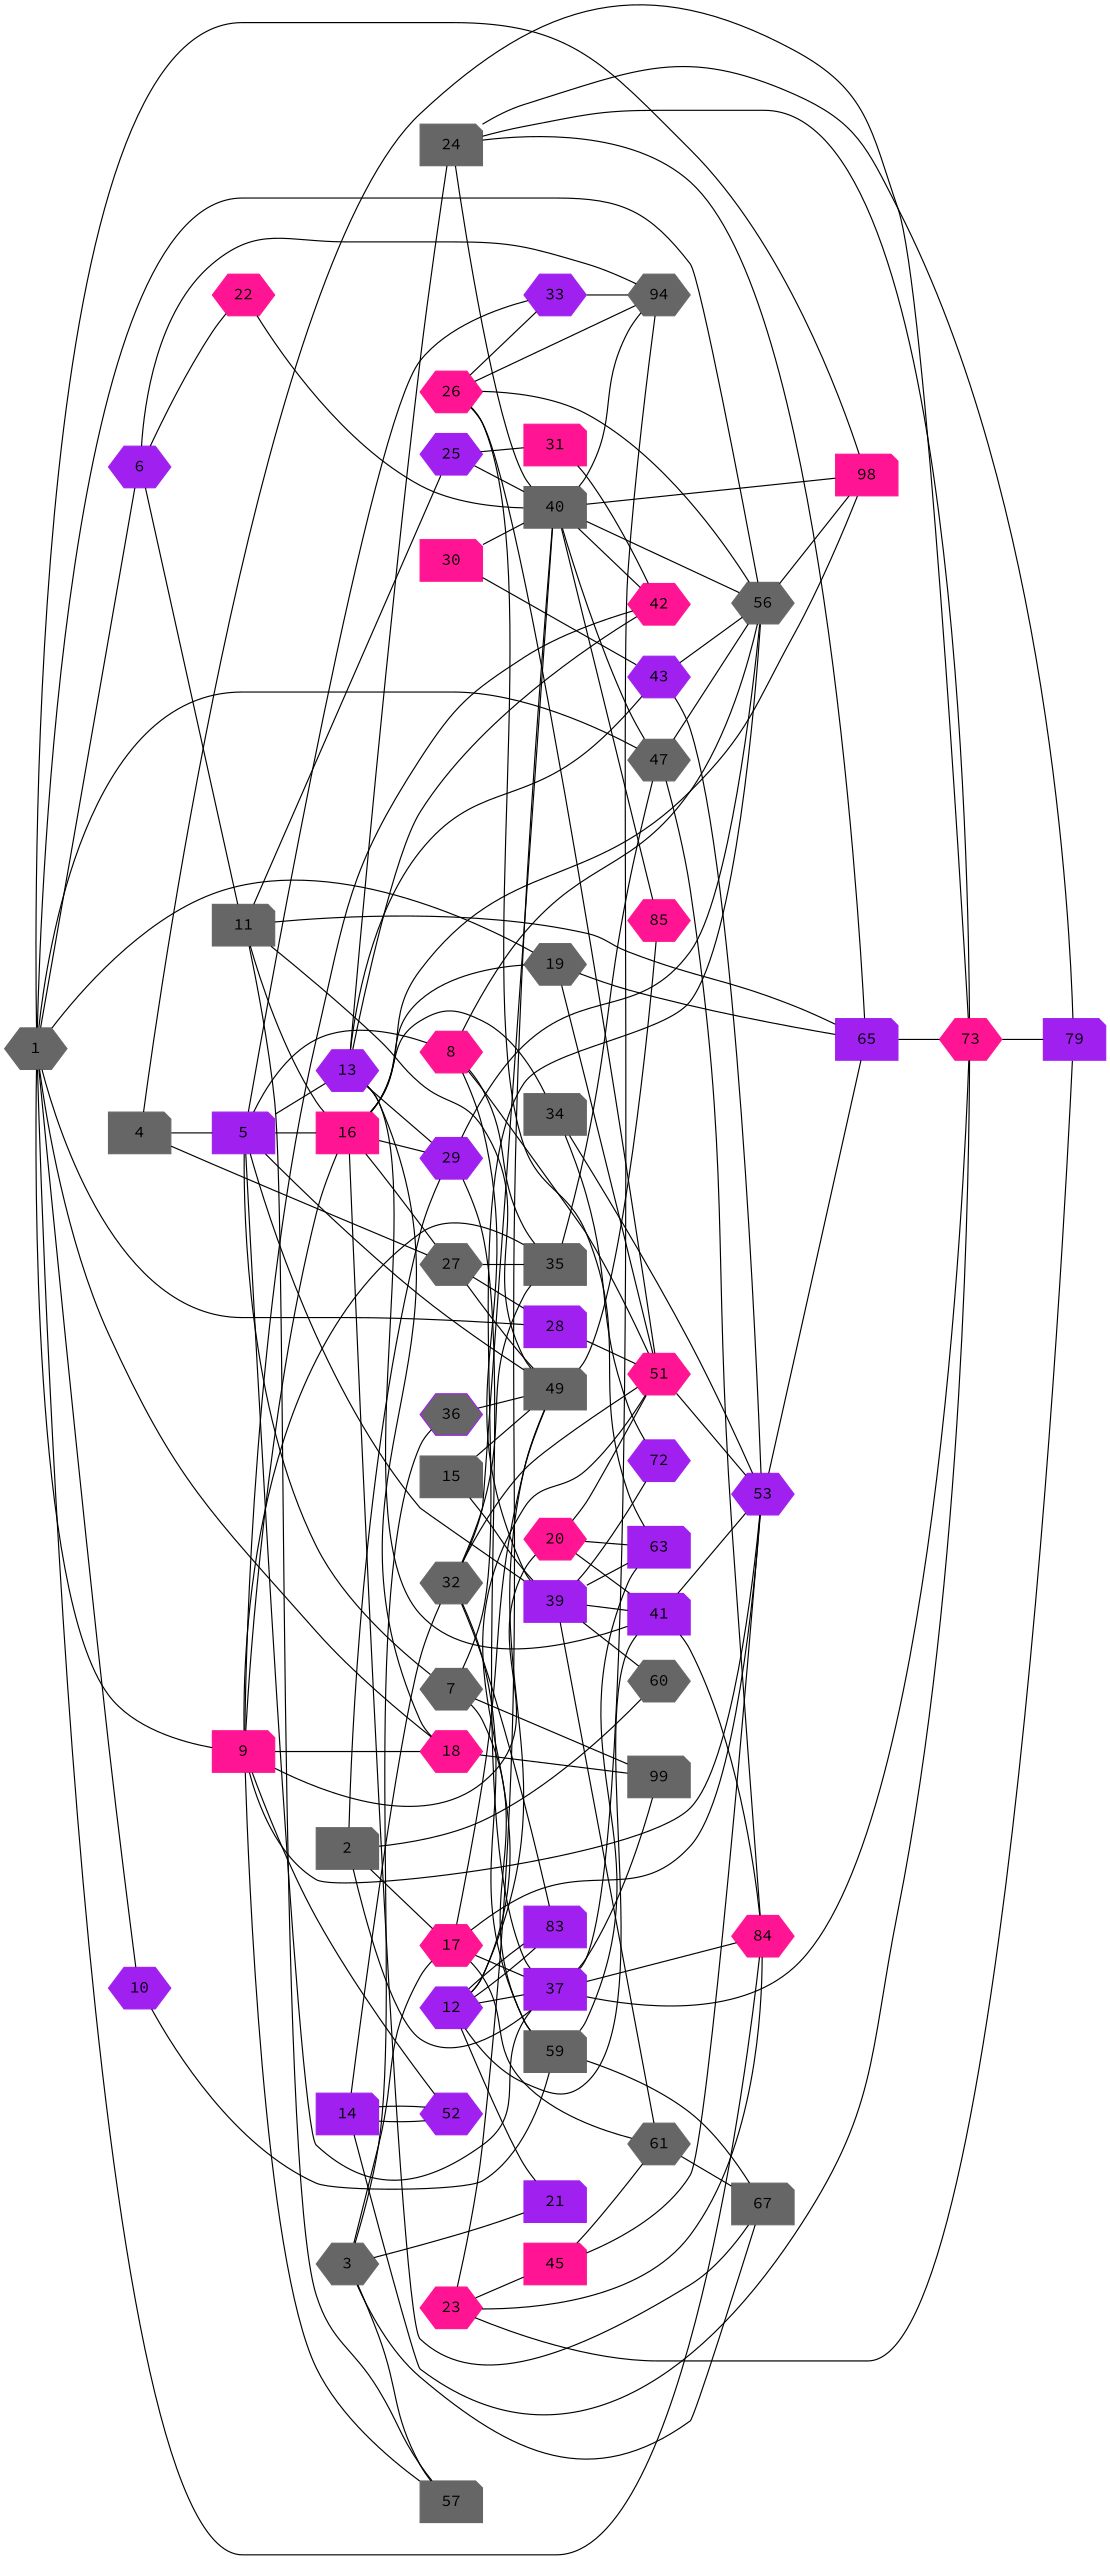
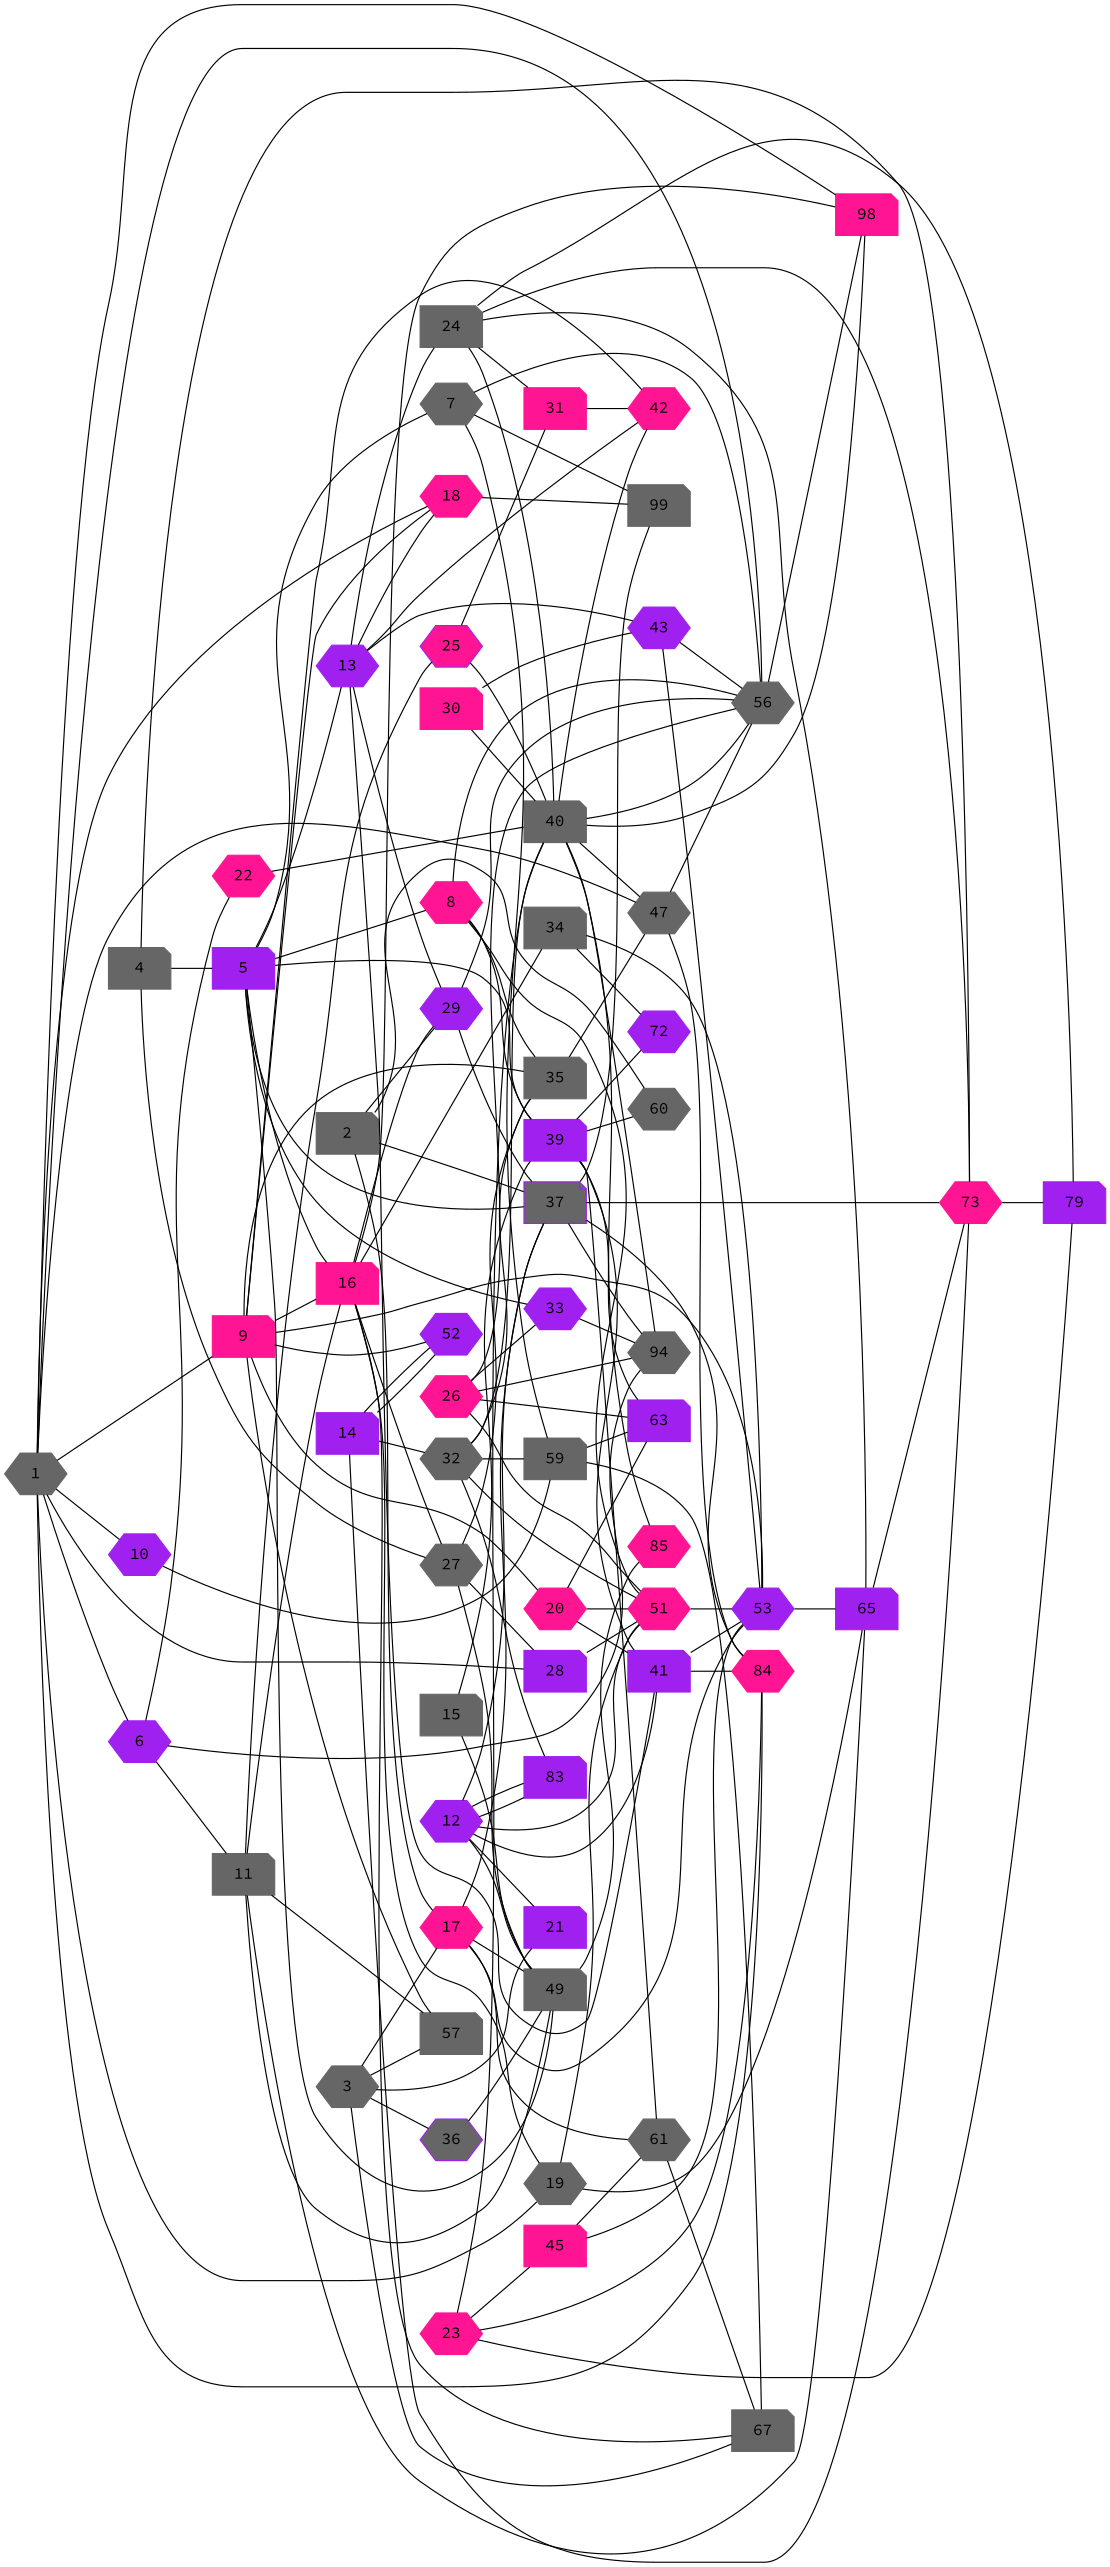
none -> (503, 368)
(451, 454) -> (451, 646)
(555, 1989) -> (555, 1203)
